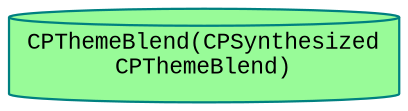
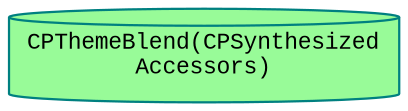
(204, 56) -> (204, 56)
